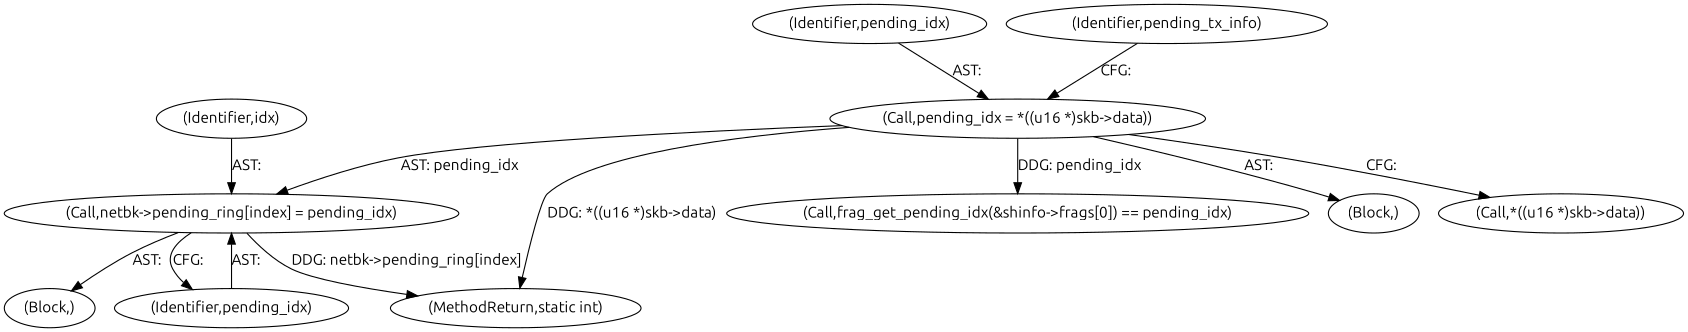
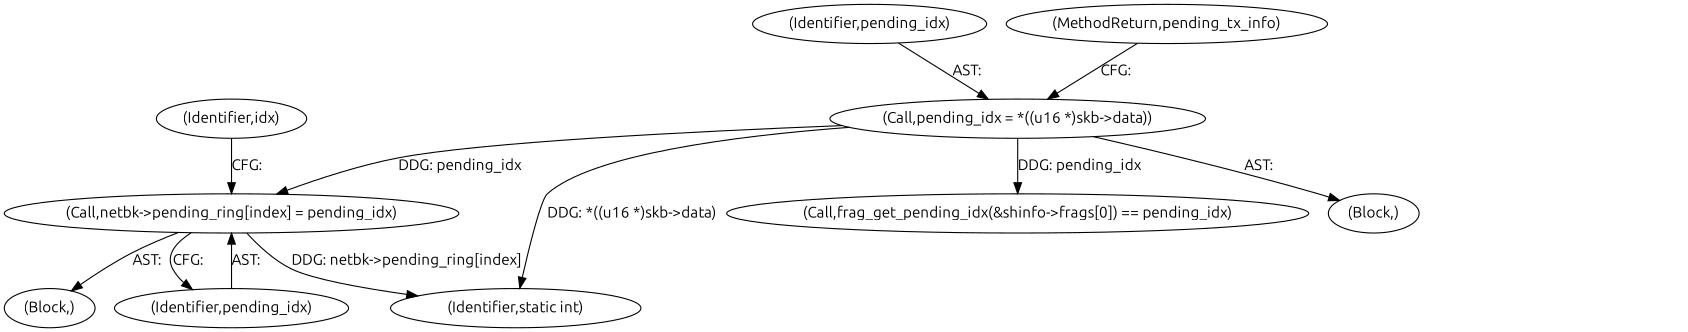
(1167, 24) -> (1167, 24)
(249, 166) -> (249, 166)
(460, 166) -> (460, 166)
(1561, 213) -> none
(516, 308) -> (516, 308)
